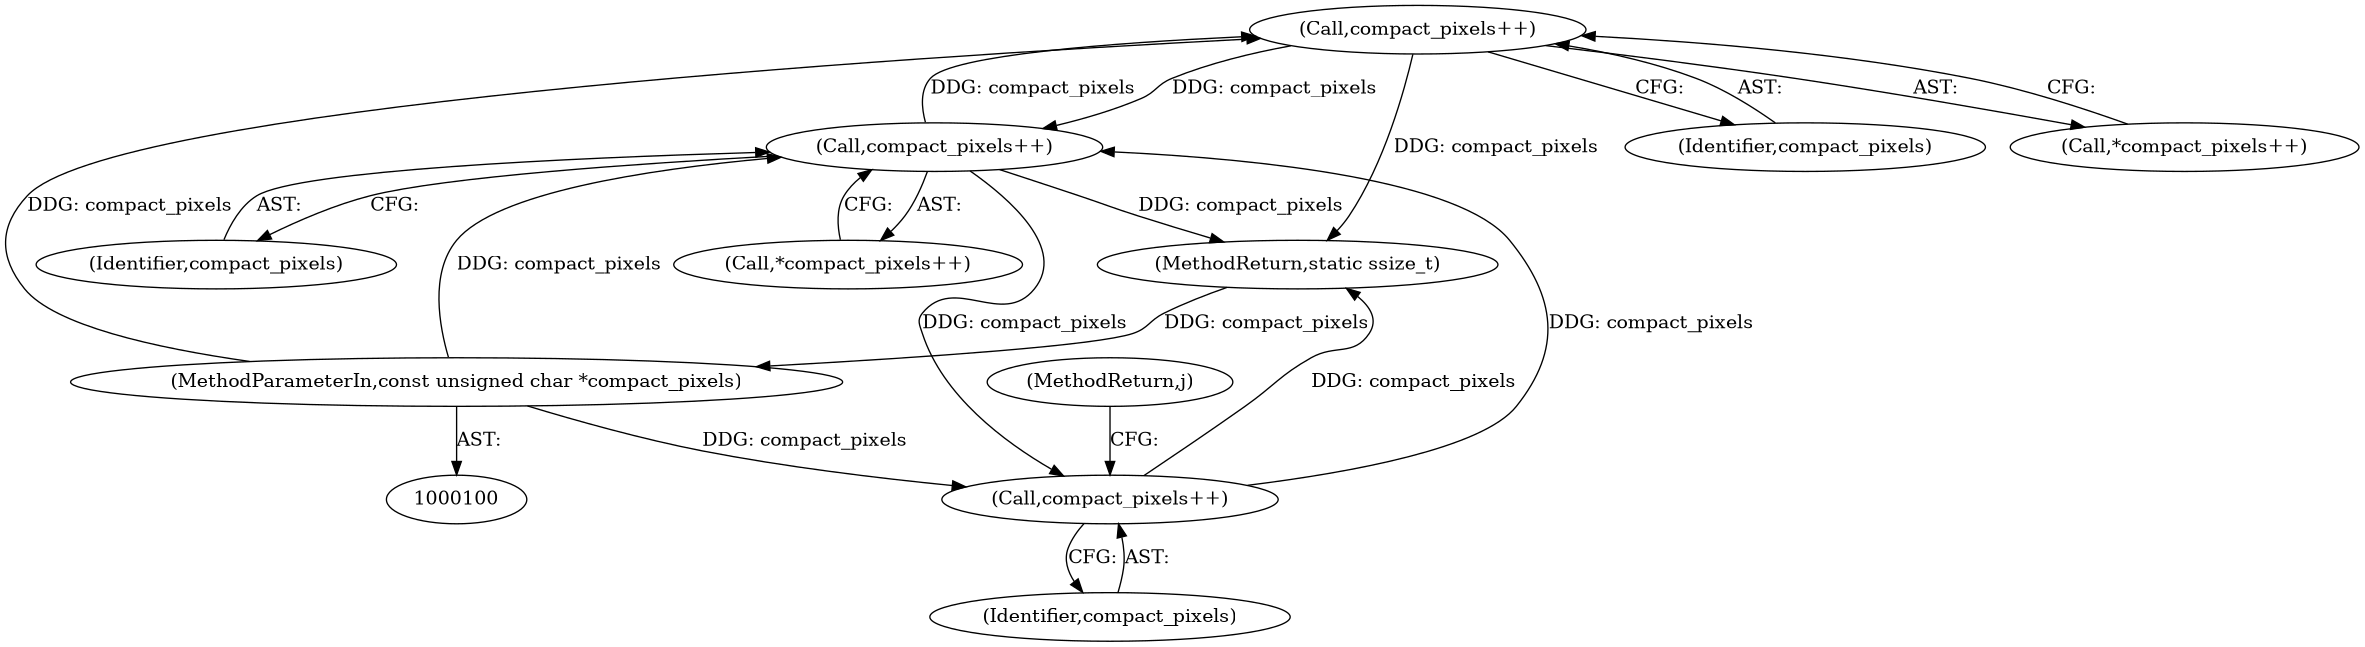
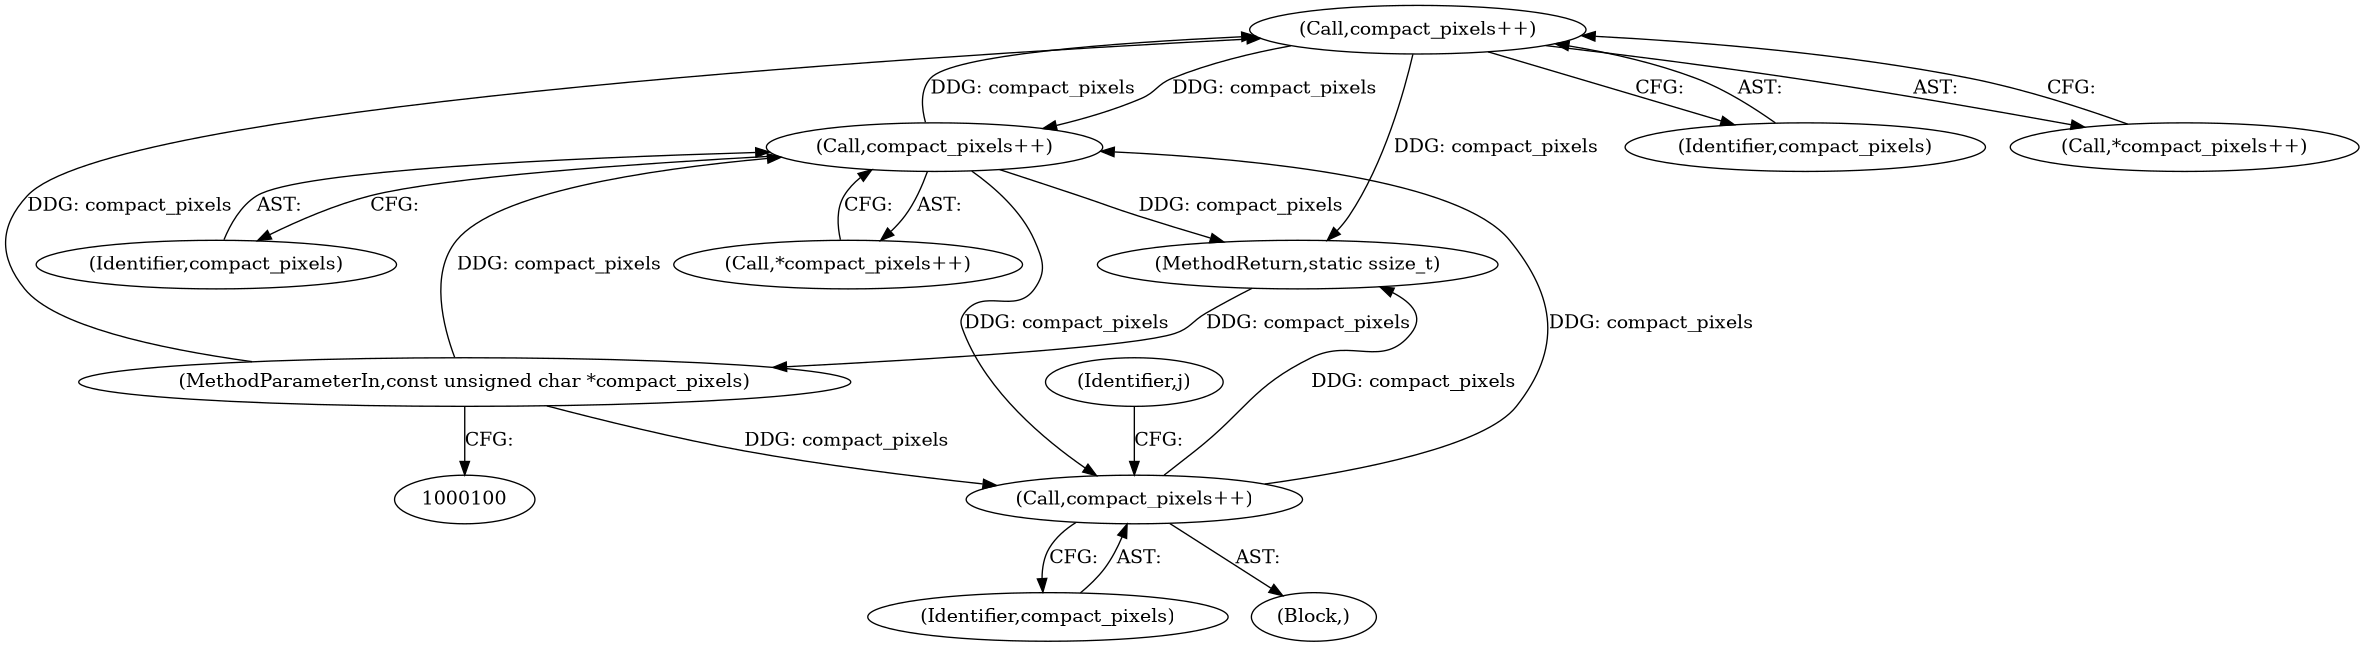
(1110, 382) -> (1134, 382)
(482, 441) -> (492, 441)
none -> (1314, 617)
